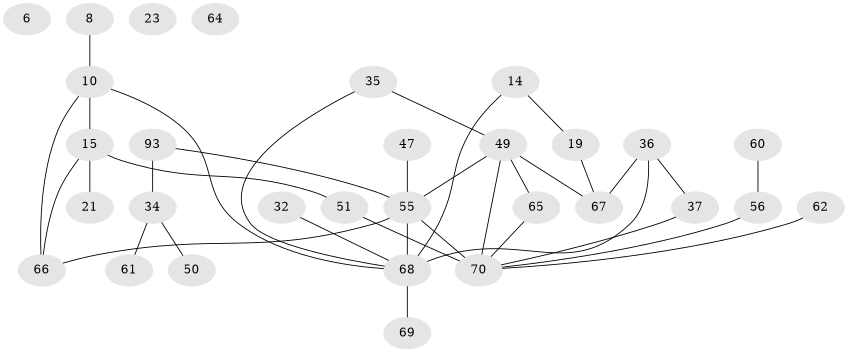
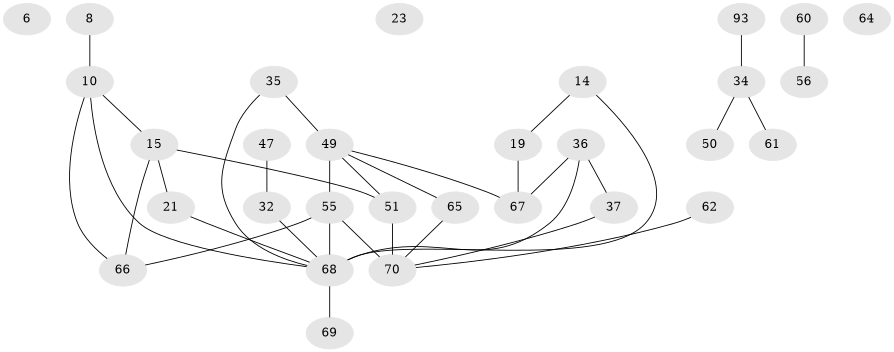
(284, 167) -> none
(407, 176) -> (267, 176)
(491, 208) -> (361, 176)
none -> (238, 235)
(623, 249) -> none
